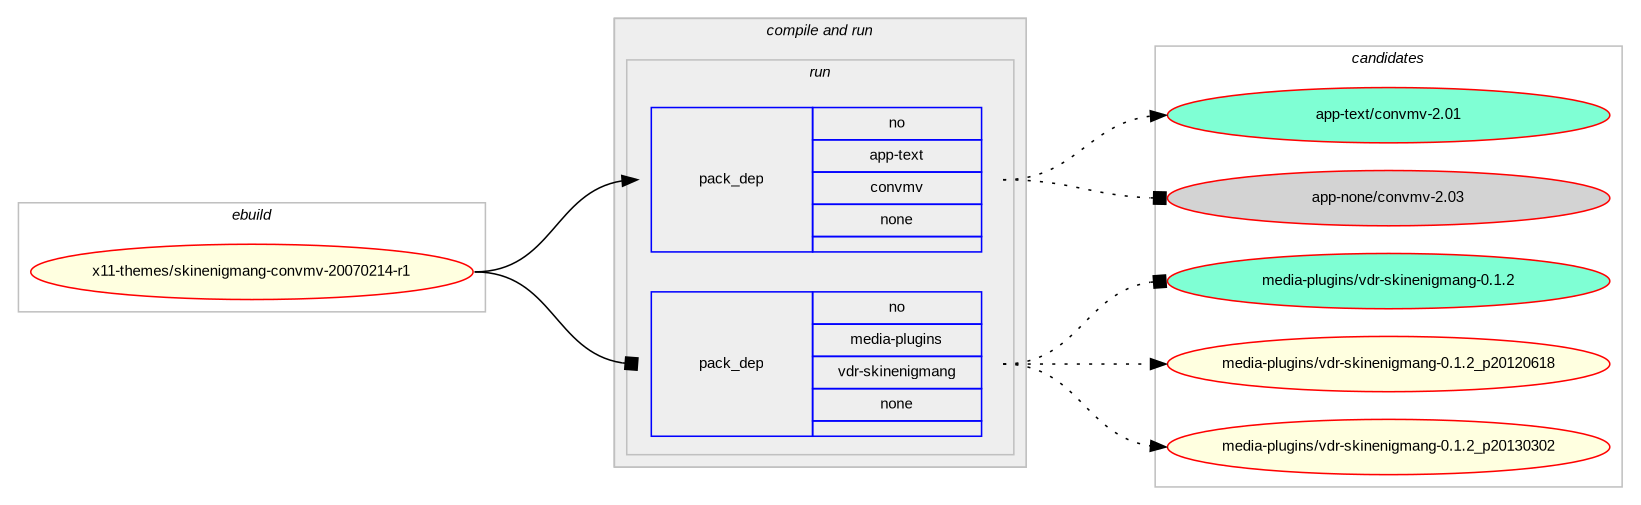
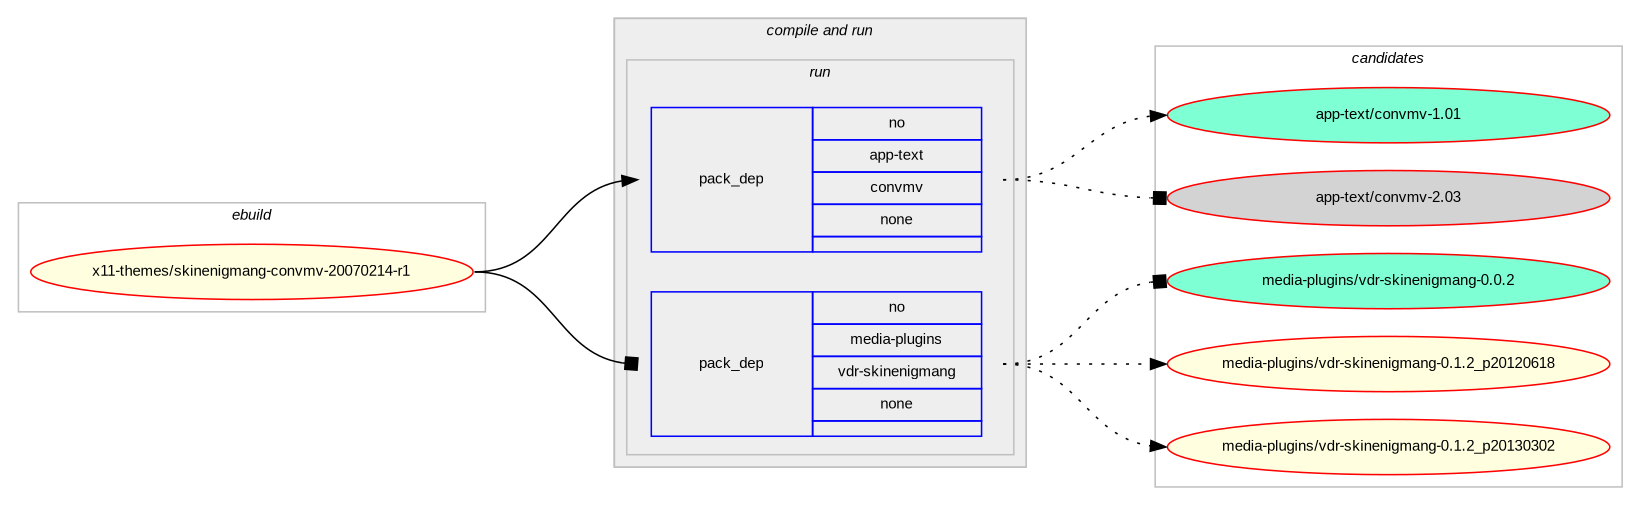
(1389, 115) -> (1389, 115)
(1389, 198) -> (1389, 198)
(1389, 281) -> (1389, 281)
